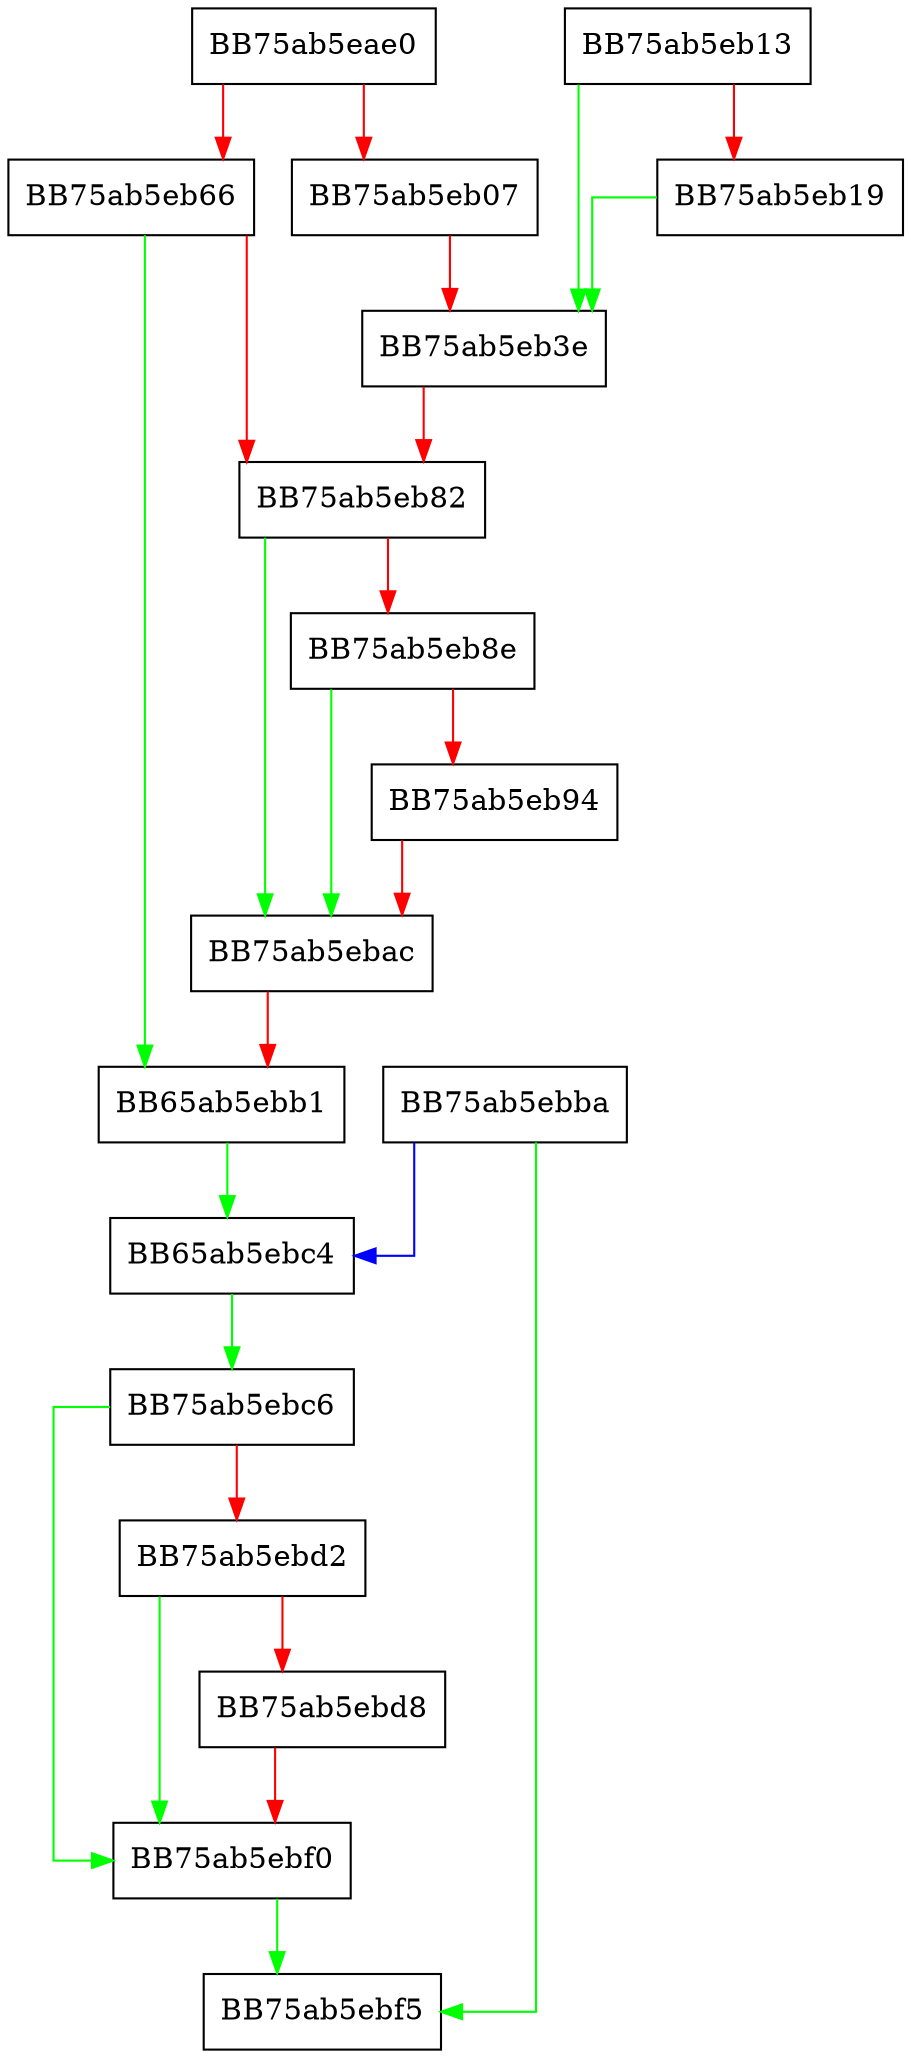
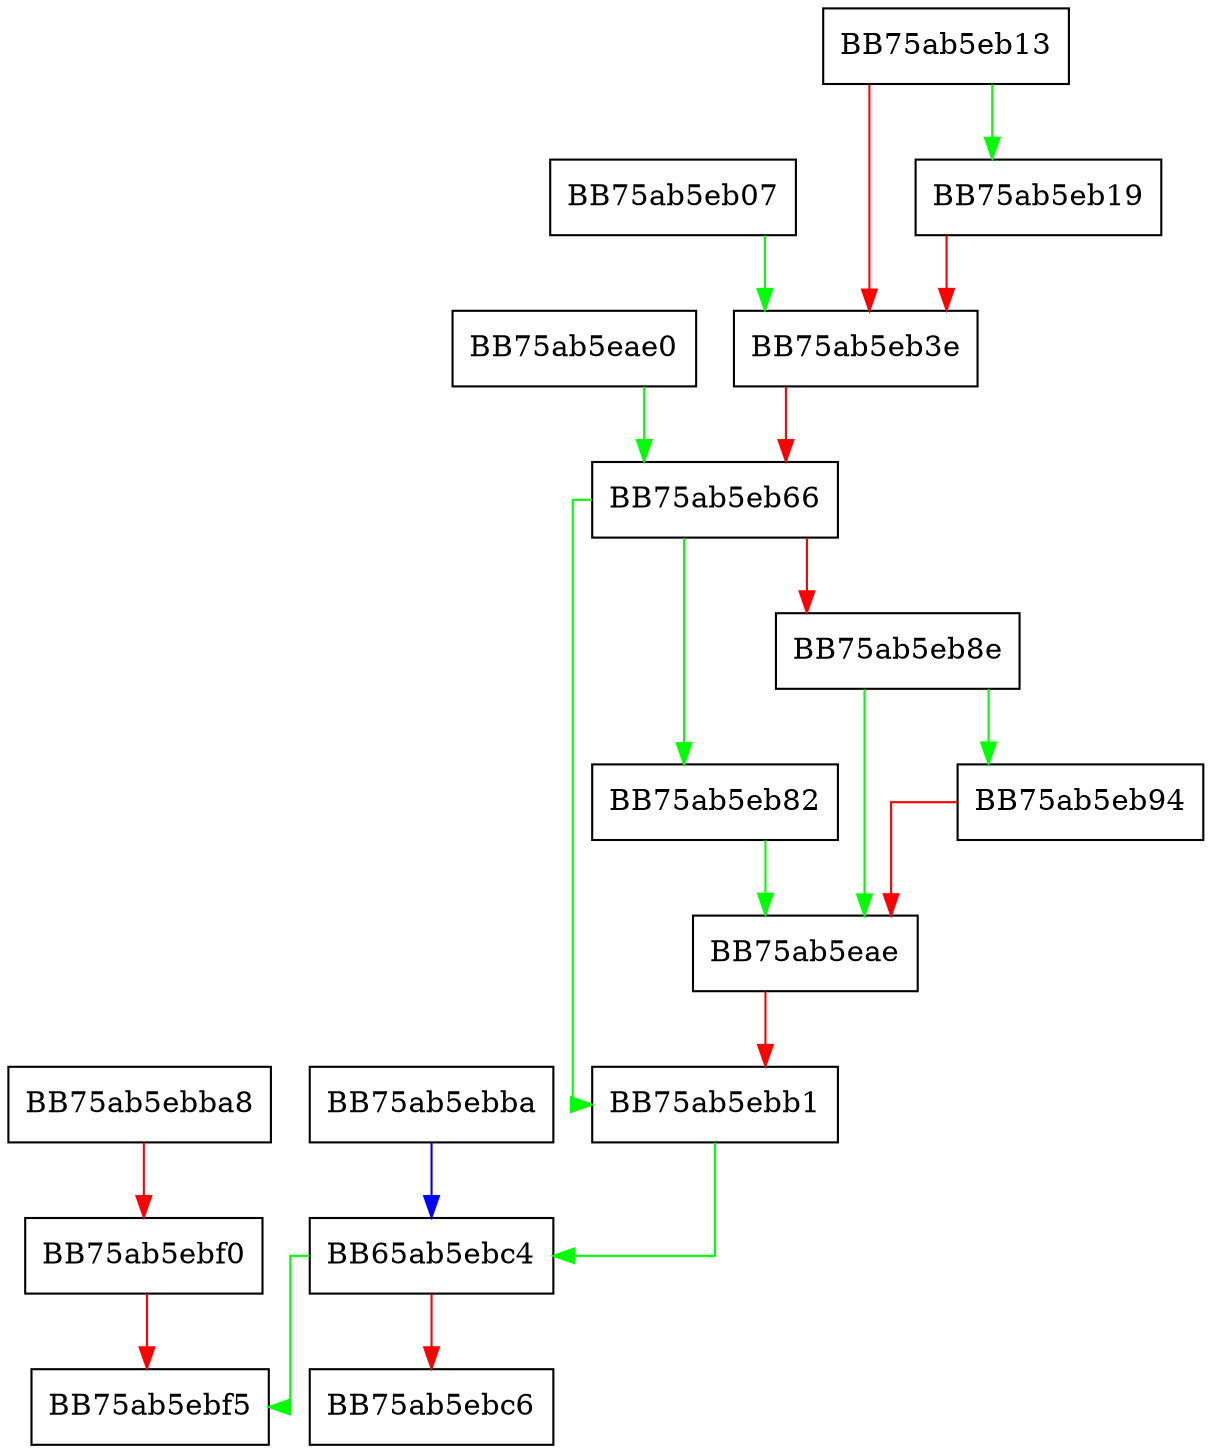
(223, 111) -> (644, 413)
(364, 111) -> none
(734, 111) -> (992, 111)
(579, 187) -> (869, 187)
(592, 211) -> (947, 262)
(450, 262) -> (765, 262)
(247, 338) -> (684, 641)
(424, 413) -> (786, 413)
(388, 565) -> (807, 565)
(453, 716) -> (989, 716)
(312, 953) -> (805, 953)
(222, 1105) -> (715, 1105)
(232, 1321) -> (432, 1321)
(243, 1558) -> none
(536, 1614) -> (290, 1323)
(54, 1625) -> none
(322, 1709) -> (140, 1105)
(277, 1925) -> (147, 1321)
